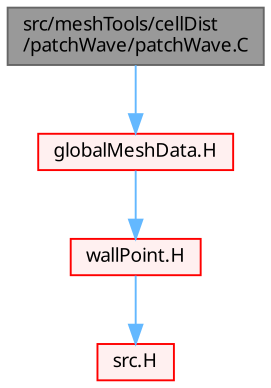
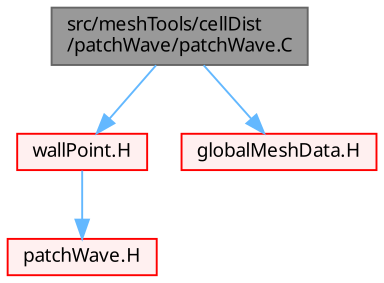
(136, 195) -> (133, 92)
(136, 362) -> (82, 257)
